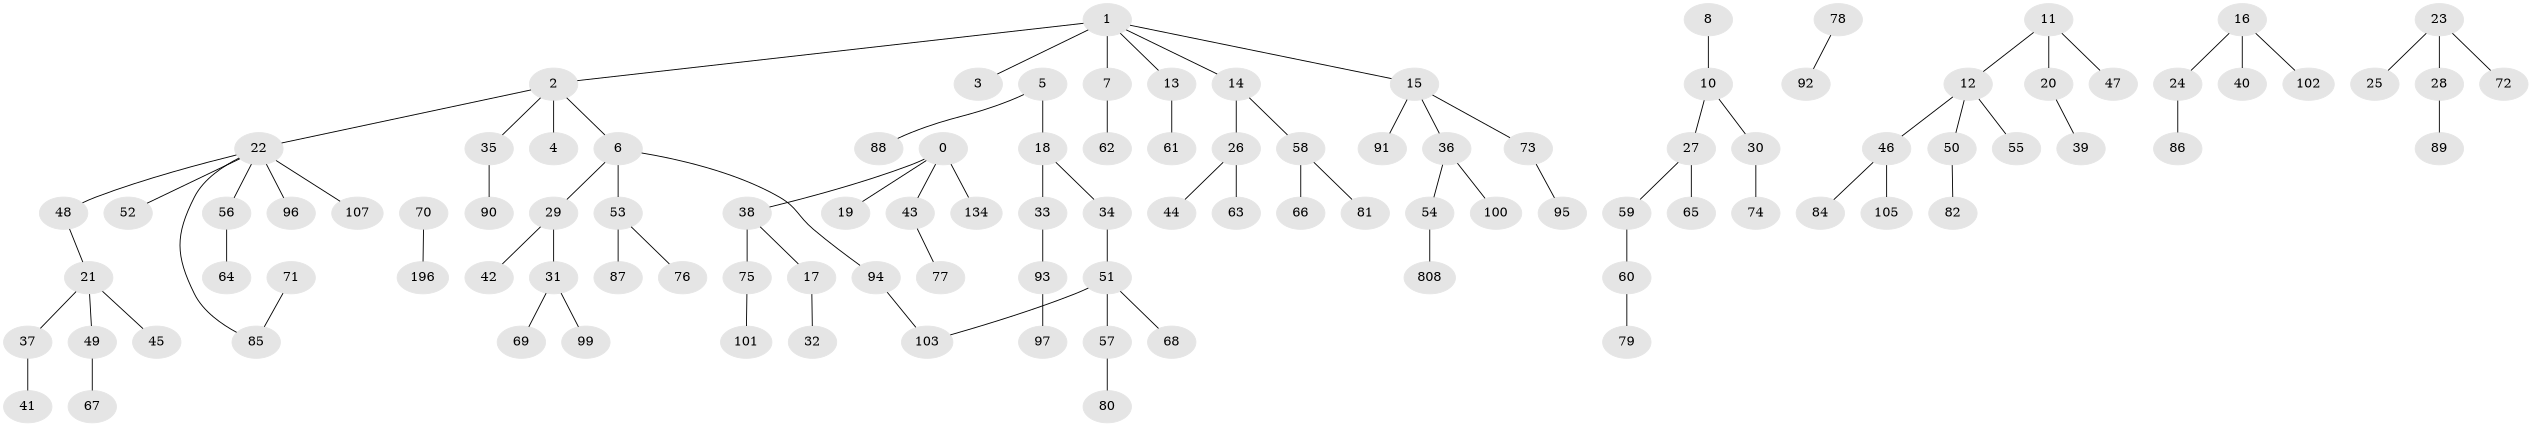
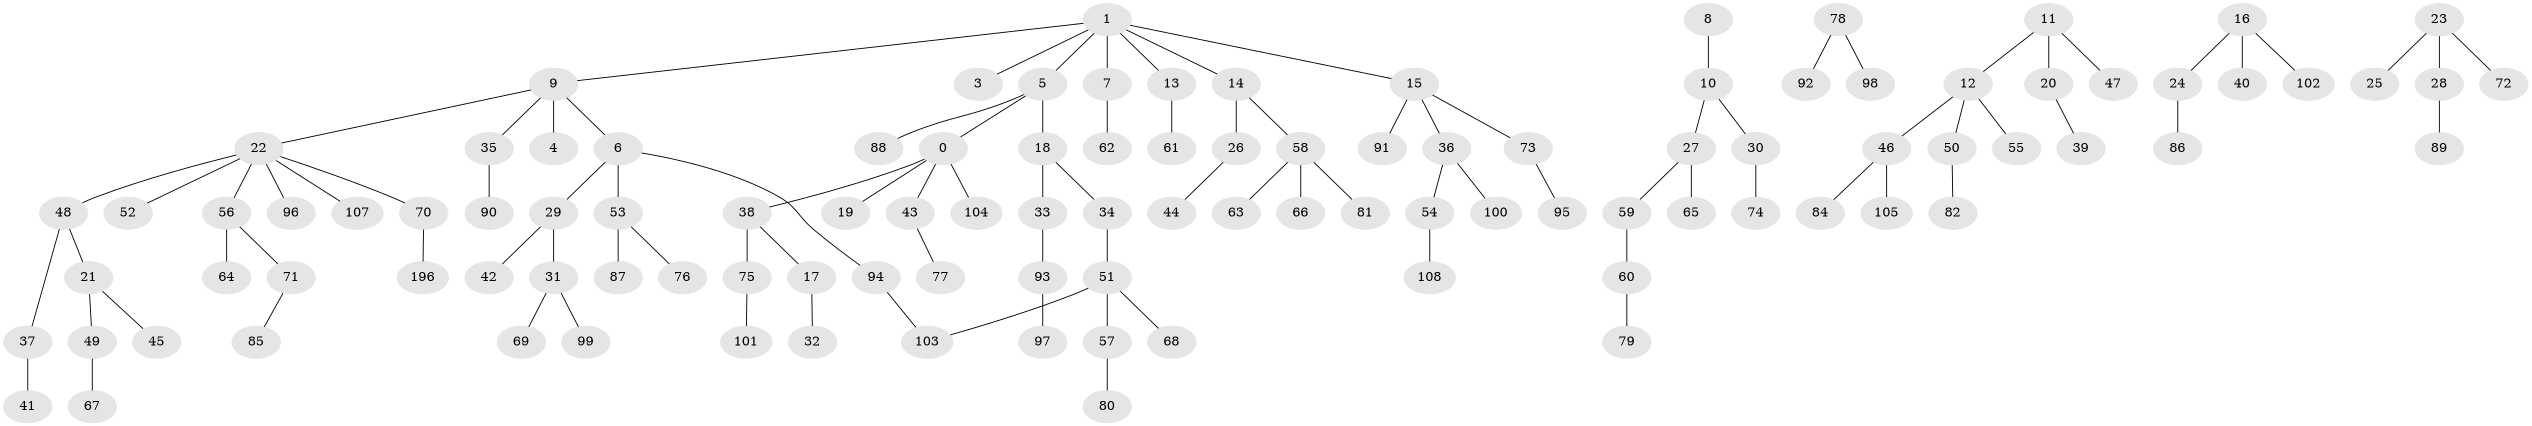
none -> (1075, 52)
(554, 84) -> (554, 84)
none -> (1870, 84)
none -> (993, 116)
(1236, 181) -> (1269, 181)
(976, 213) -> (976, 213)
(180, 244) -> (343, 178)
none -> (259, 245)
(1430, 278) -> (1430, 278)
(58, 310) -> (46, 278)
